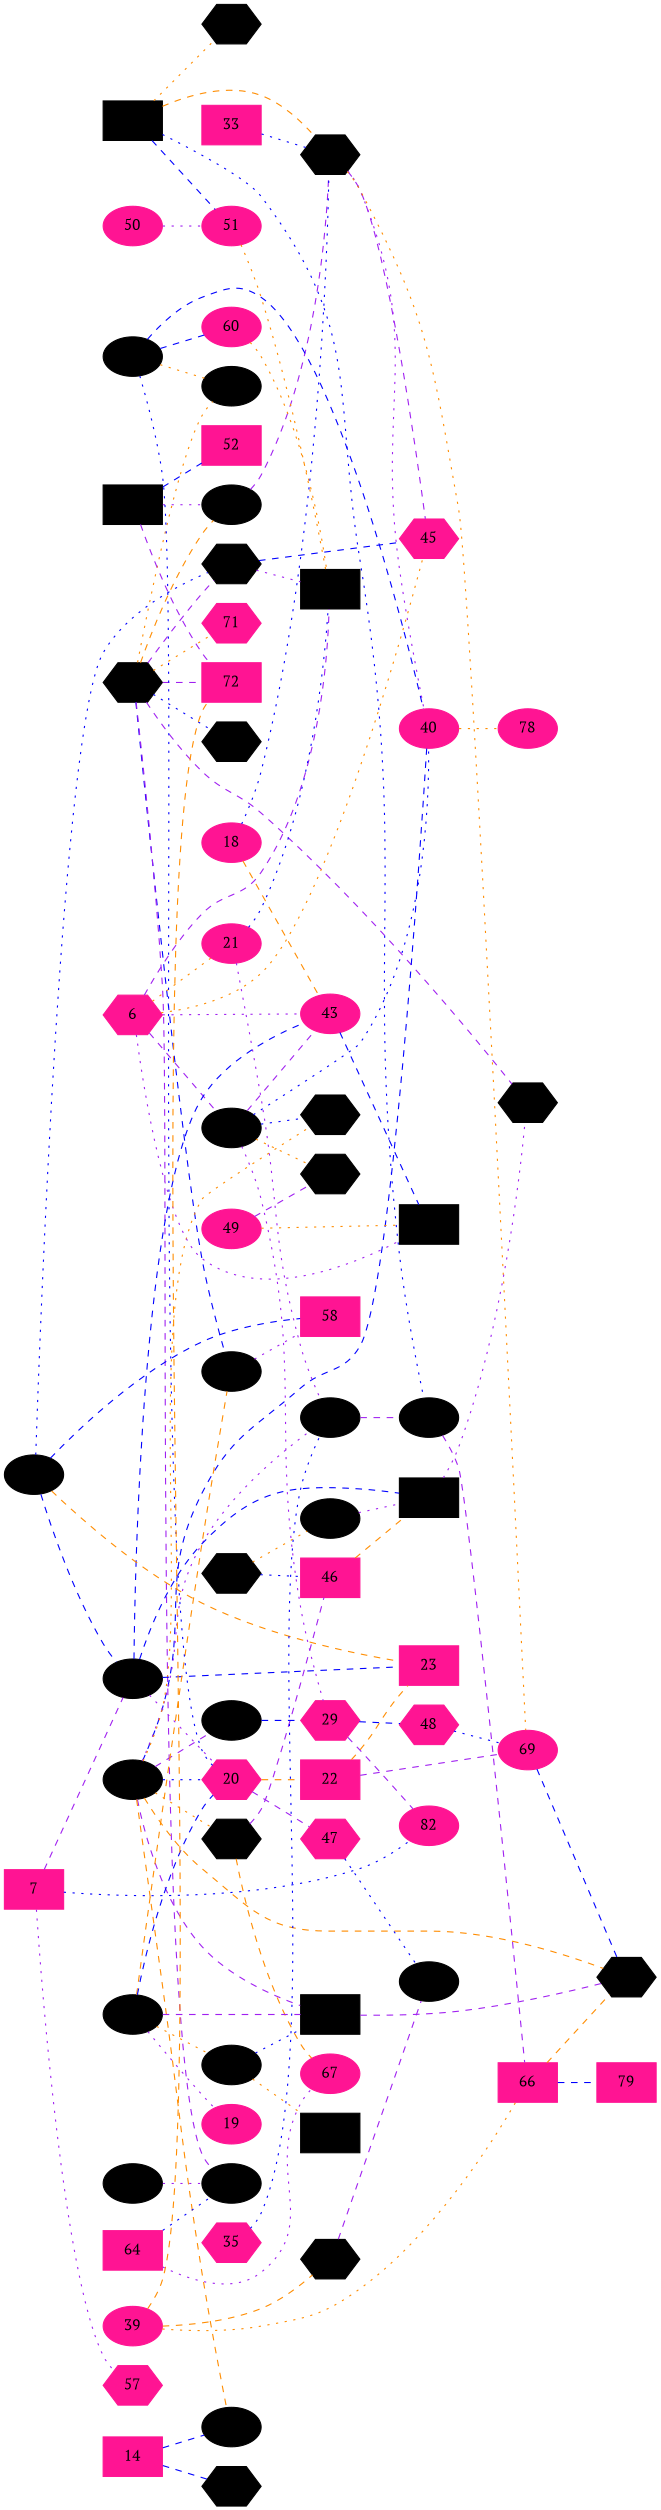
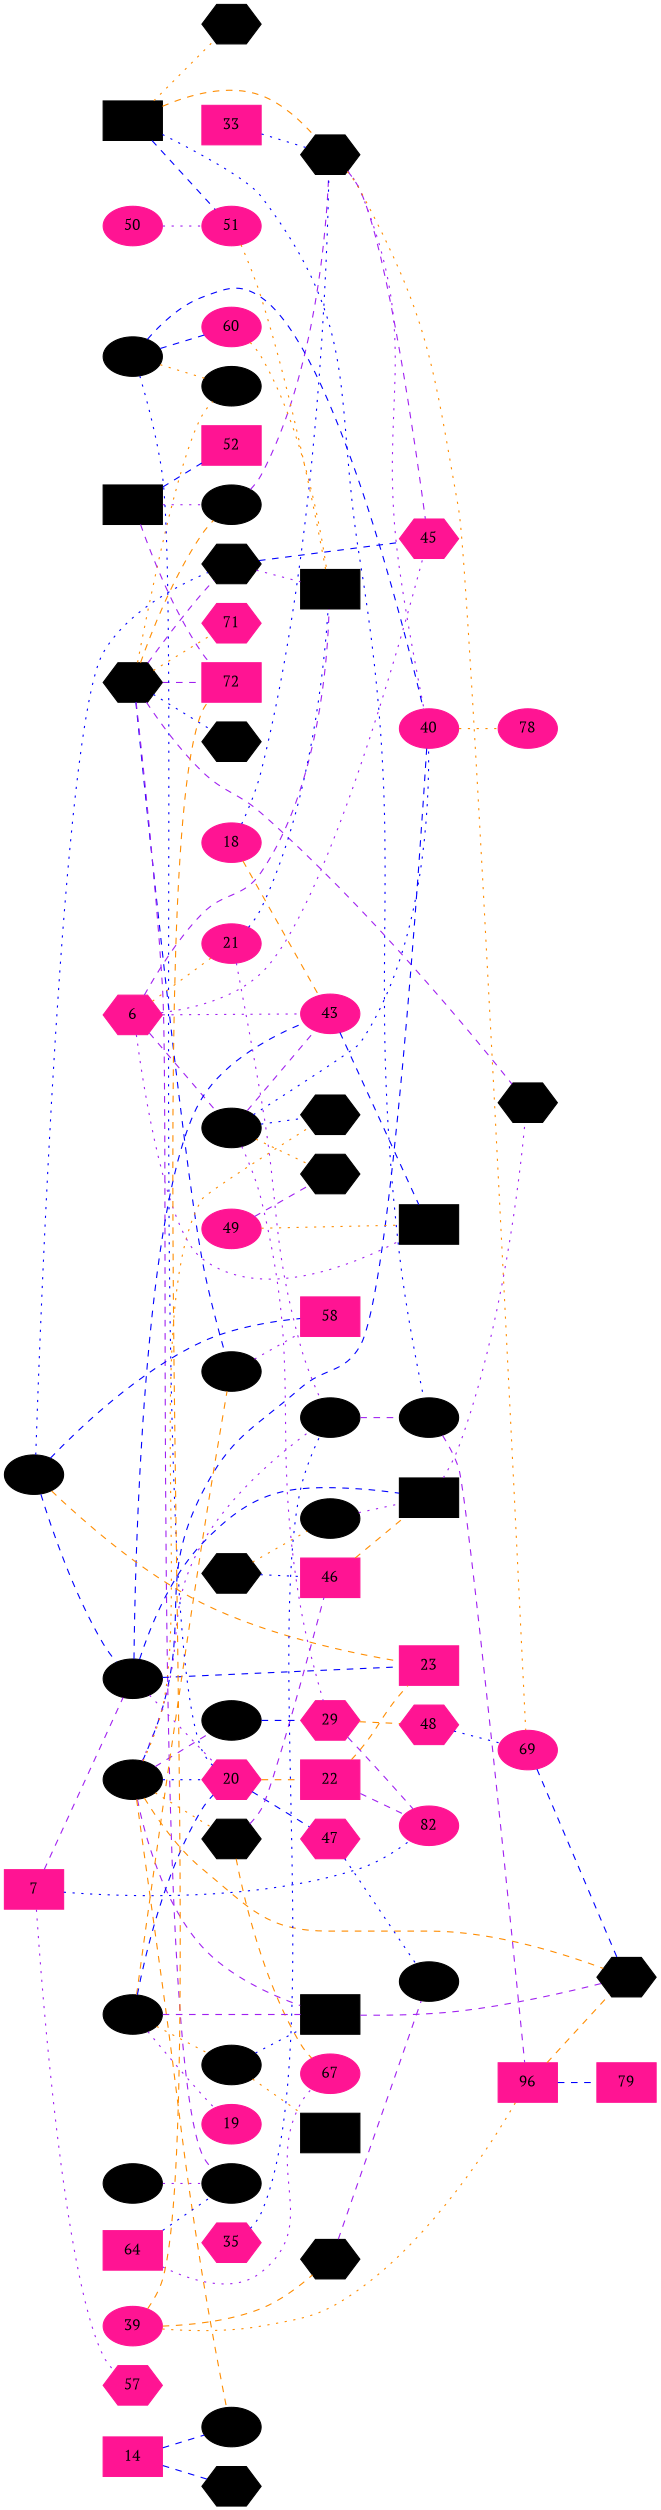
(339, 824) -> (339, 824)
(372, 1722) -> (372, 1722)
(429, 1765) -> (382, 1804)
(281, 1809) -> (281, 1809)
(528, 2083) -> (528, 2083)
